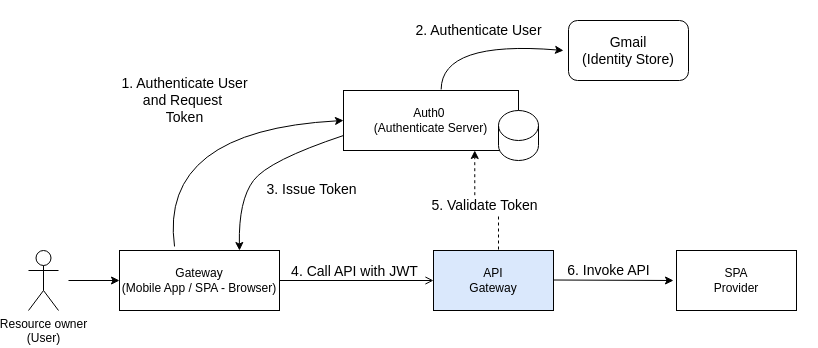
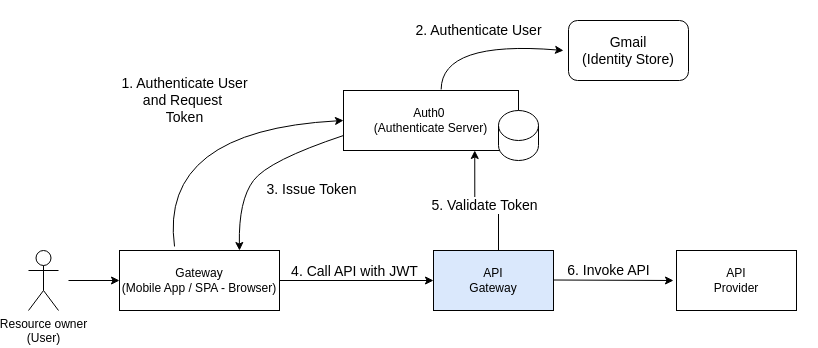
(499, 233) -> (499, 233)
(427, 281) -> (425, 281)
(737, 281) -> (737, 281)
